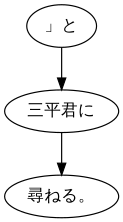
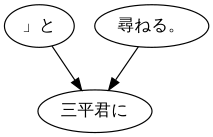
(62, 148) -> (127, 63)
